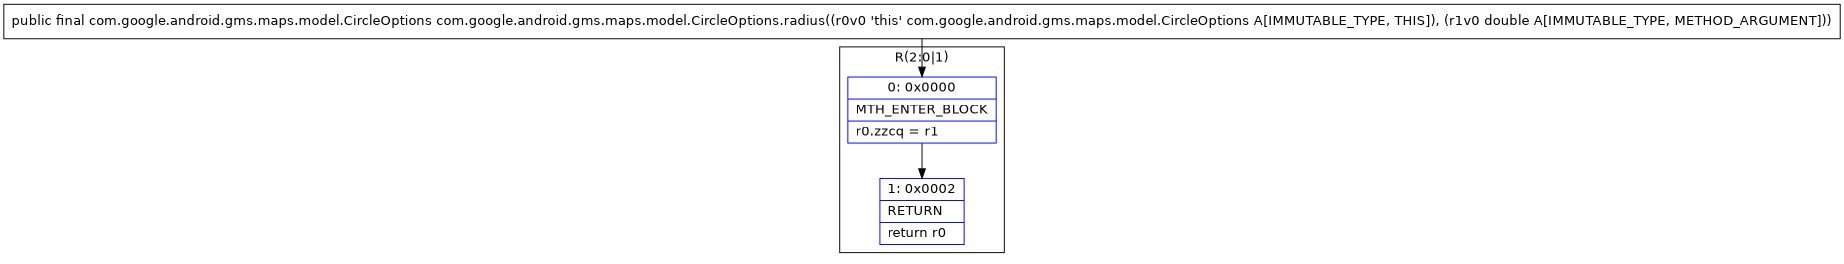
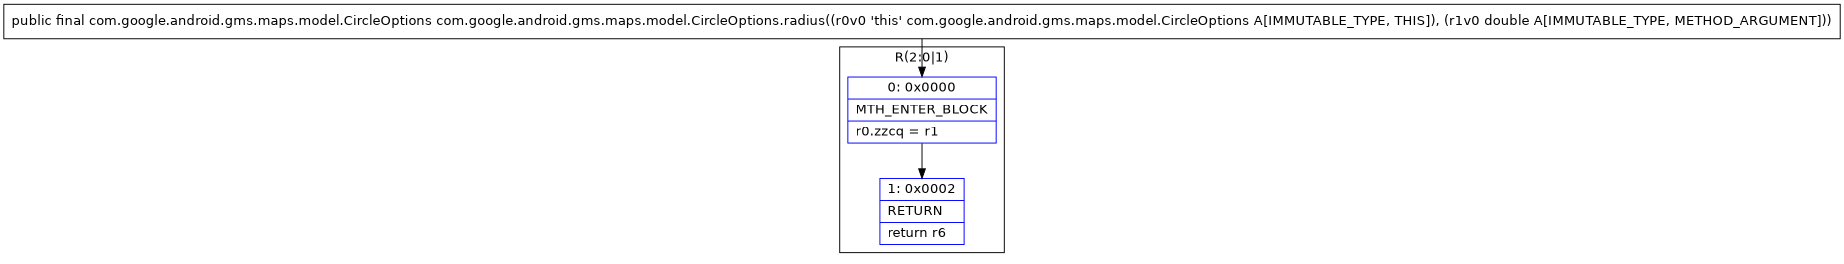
(917, 233) -> (917, 233)
